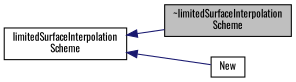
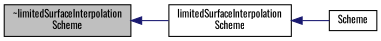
(151, 32) -> (155, 21)
(228, 67) -> (353, 21)
